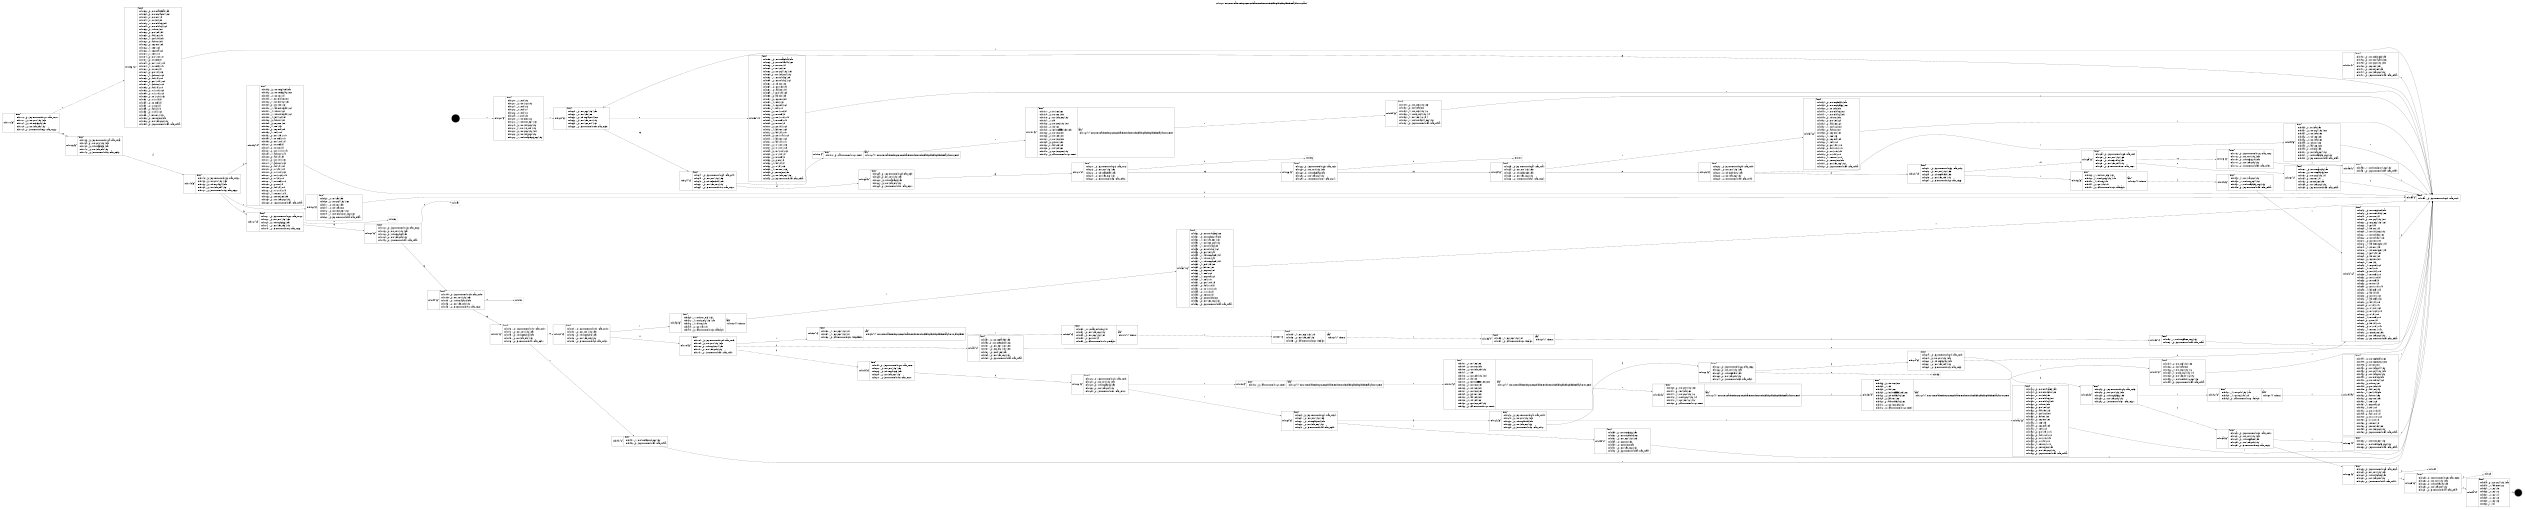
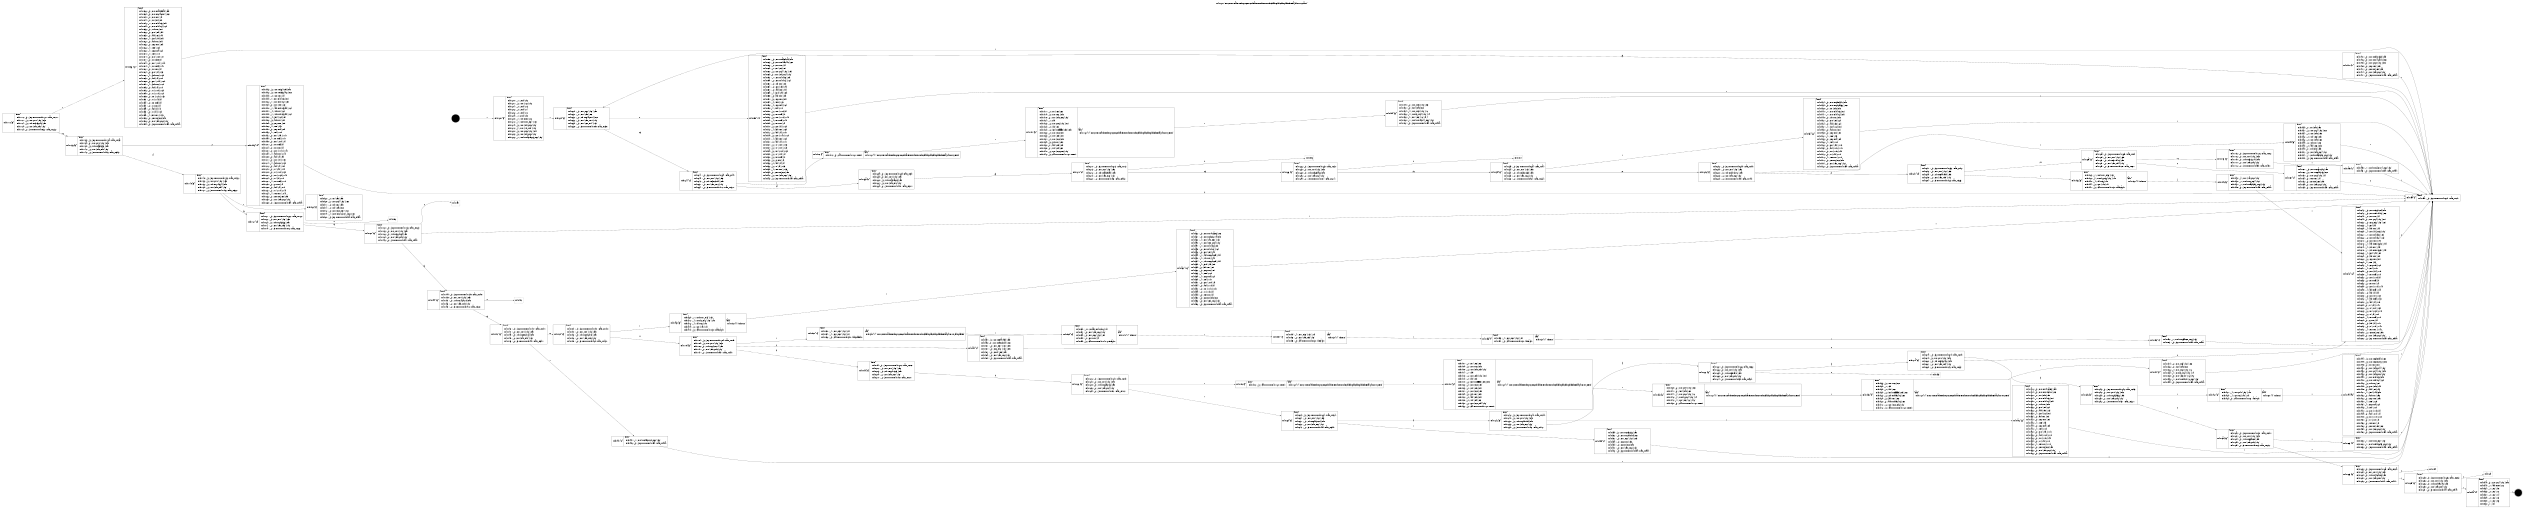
(237, 169) -> (184, 146)
(1383, 198) -> (1413, 217)
